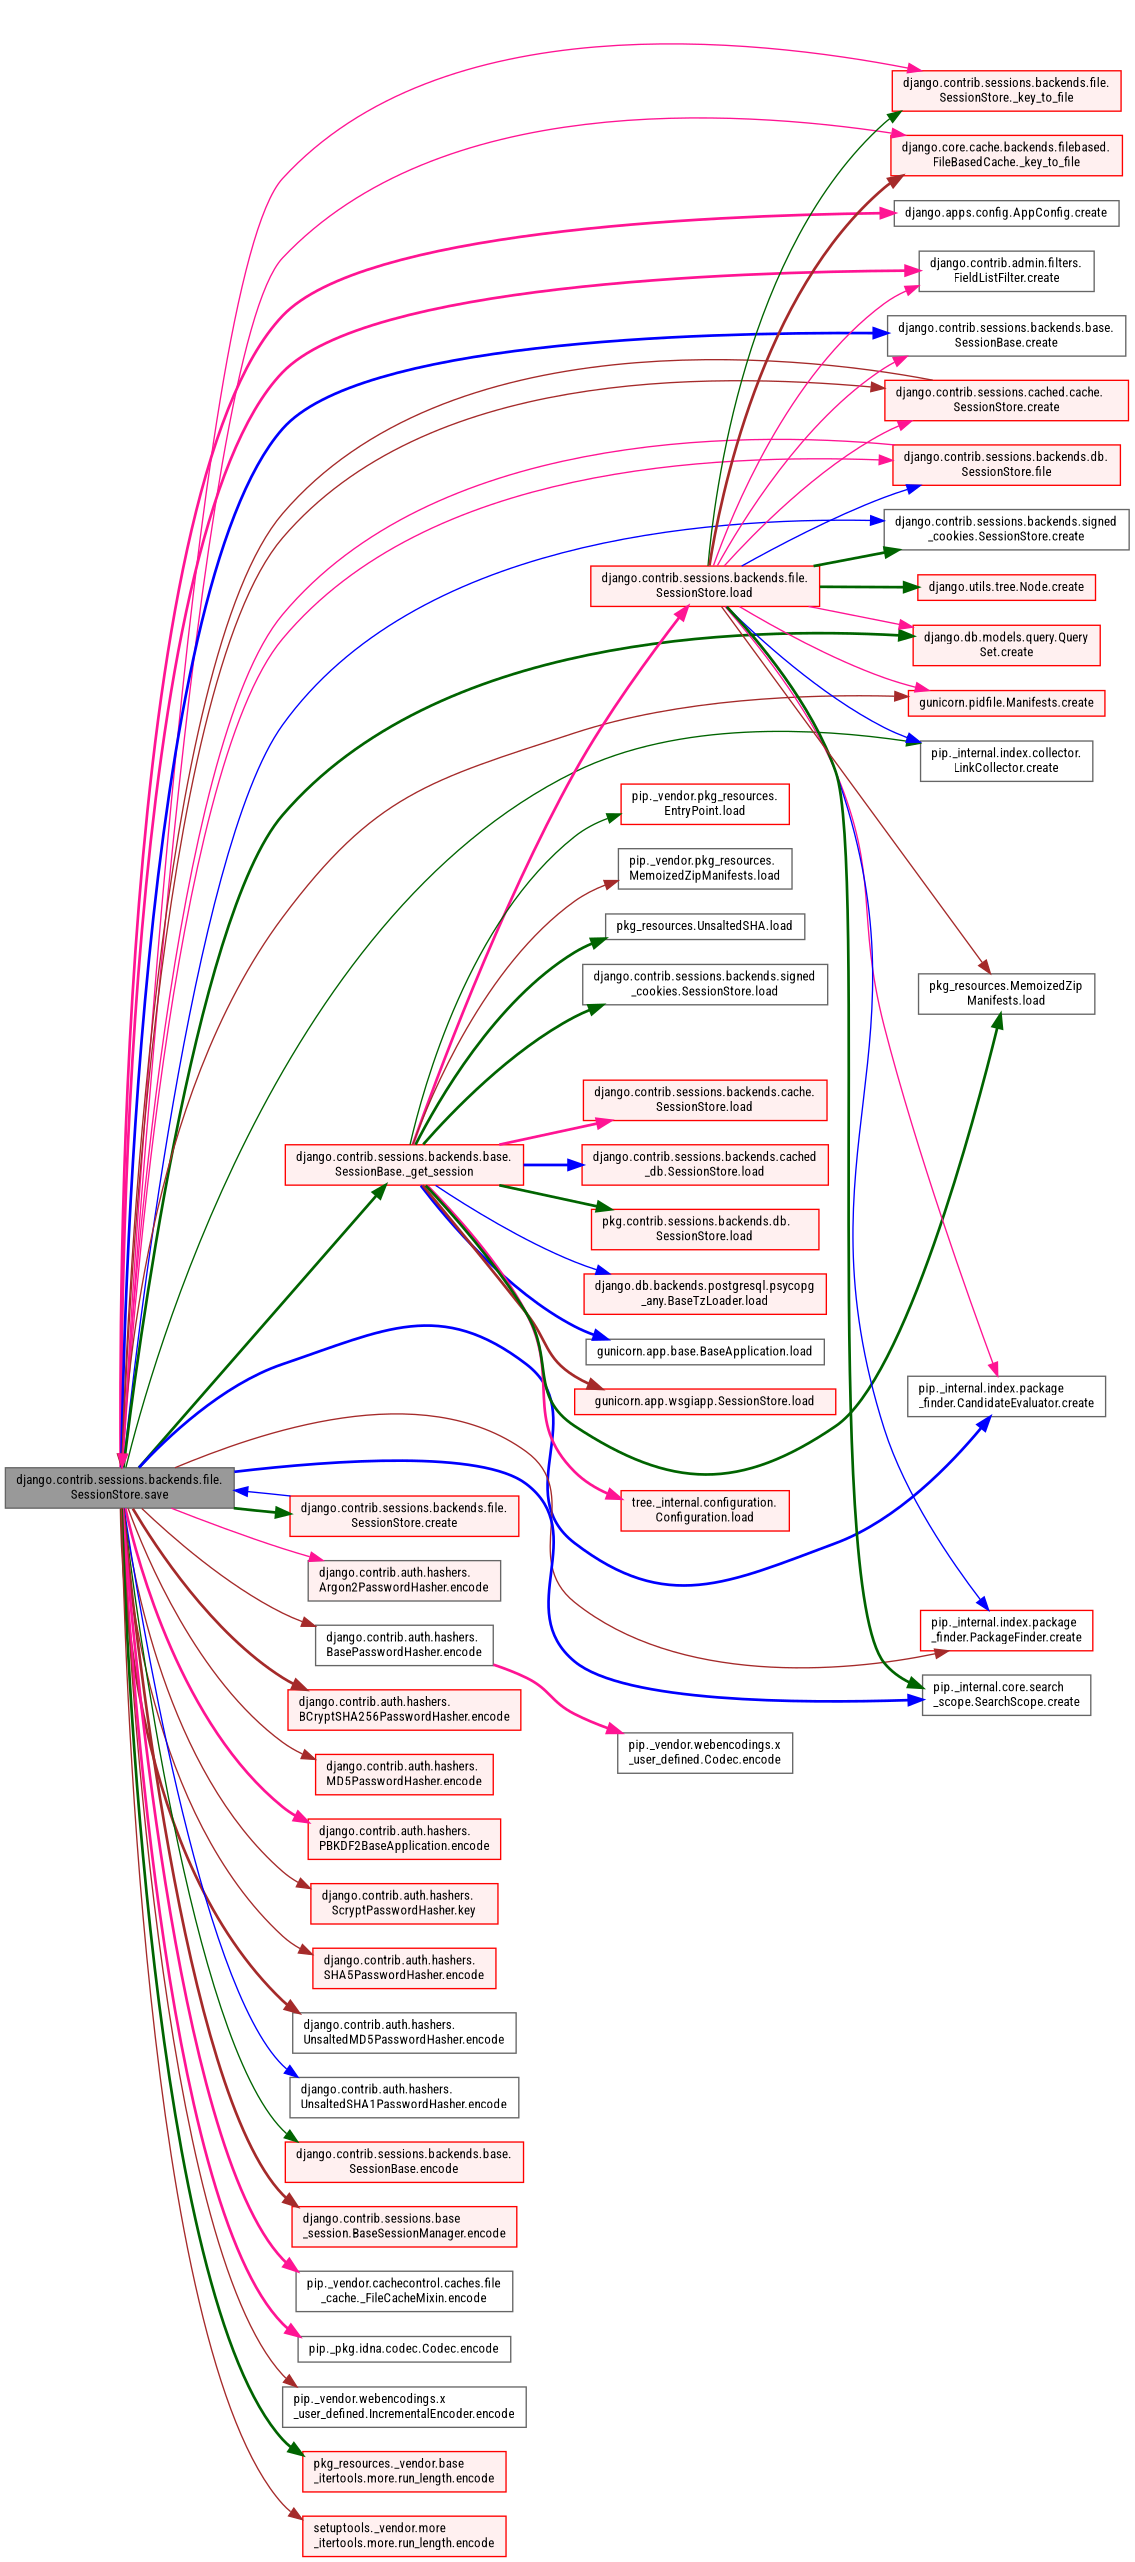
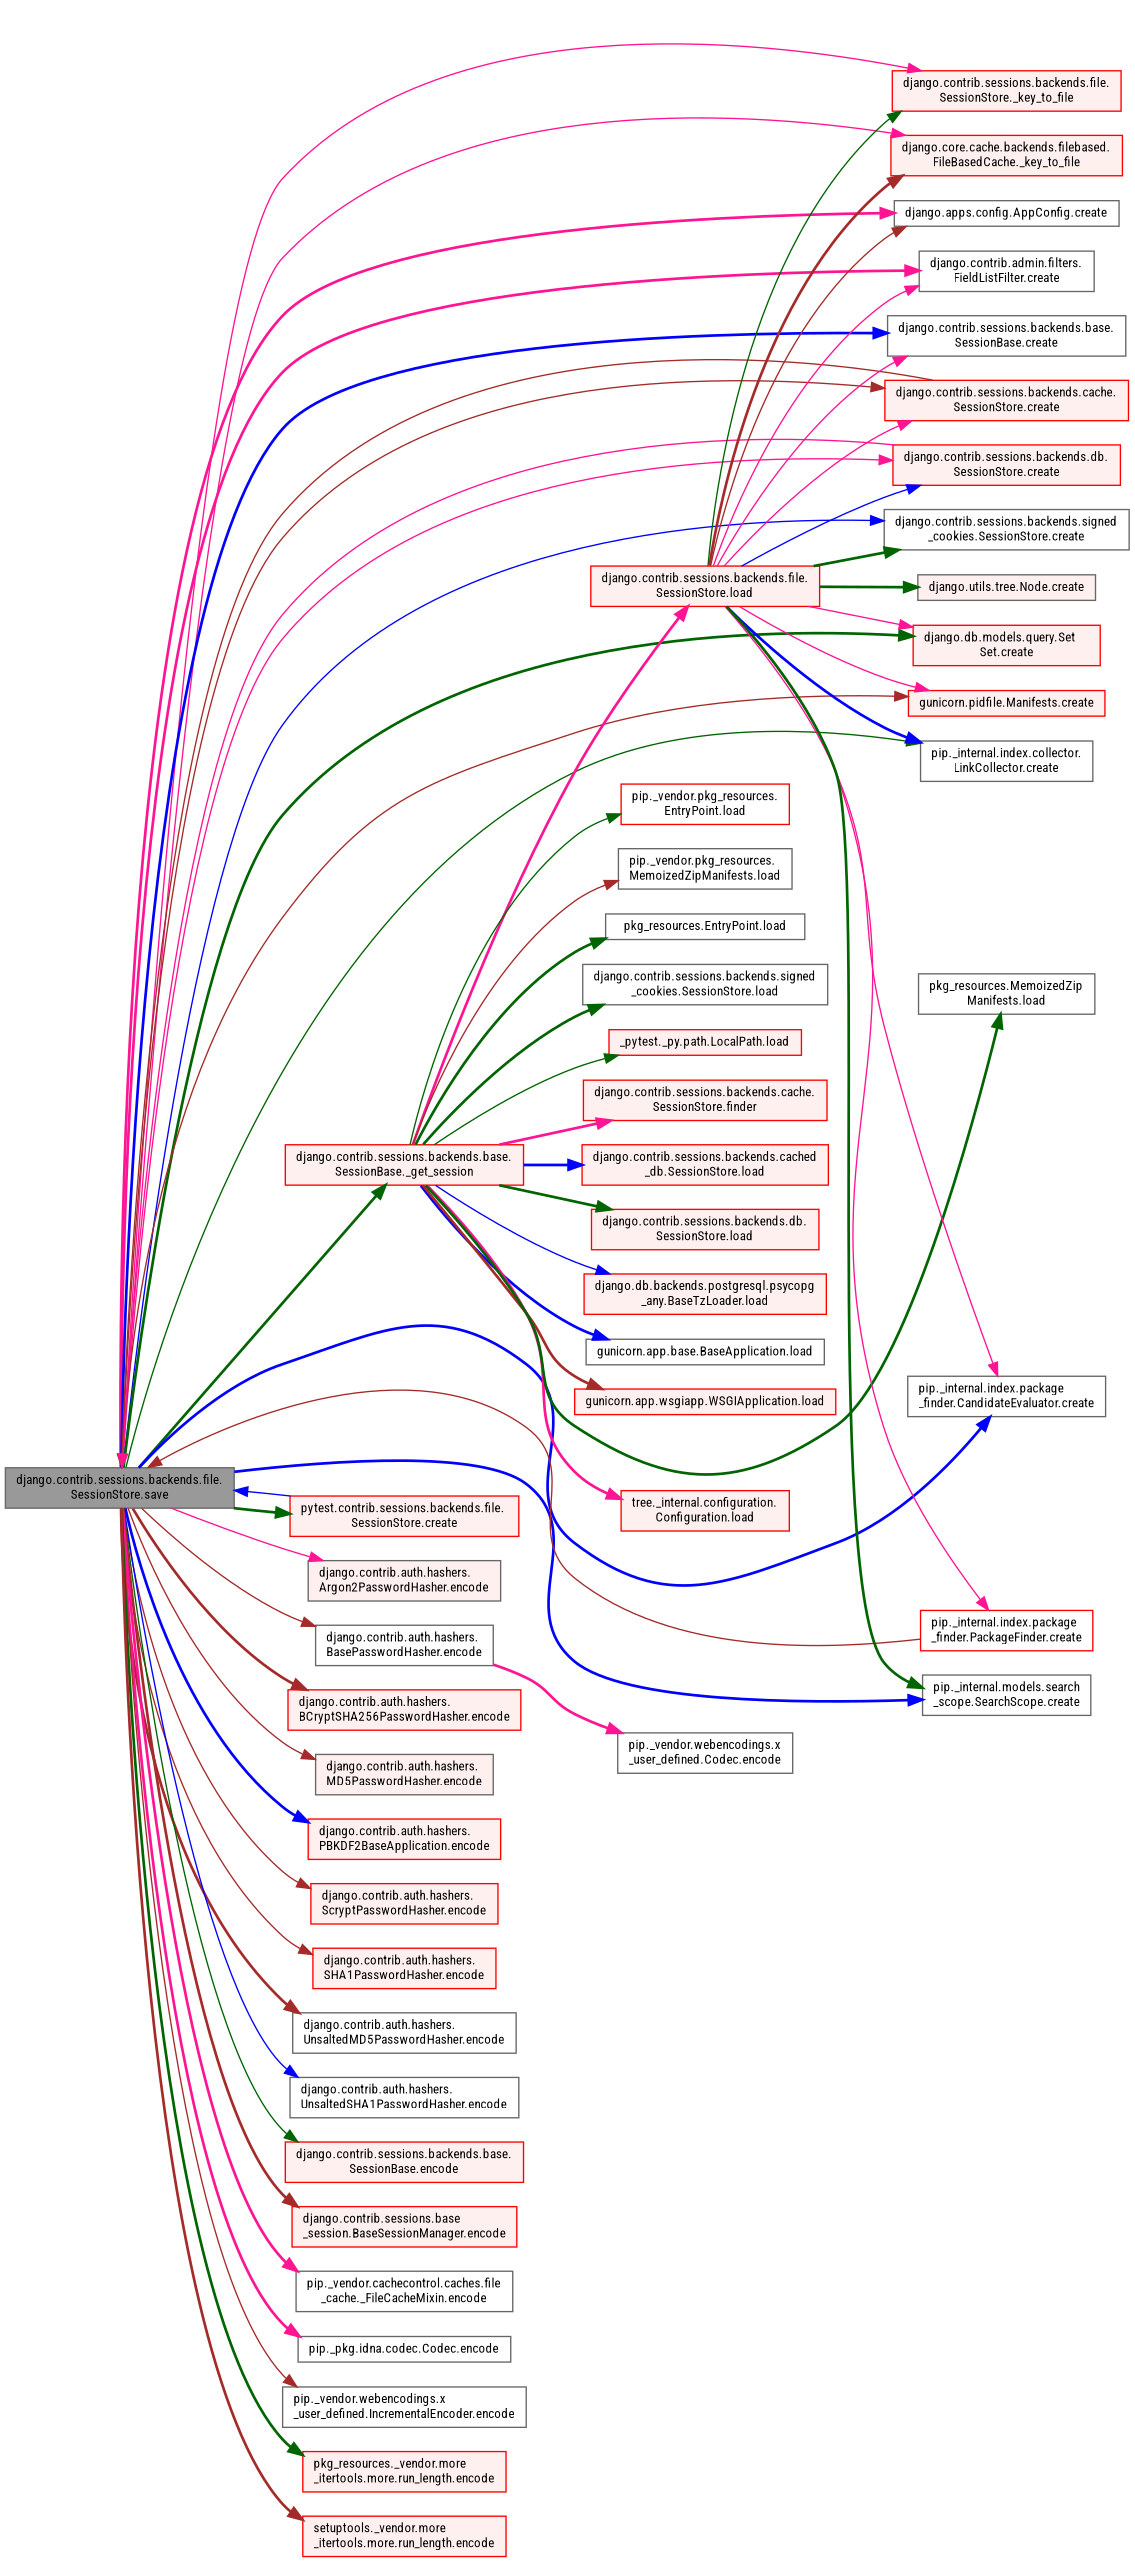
(1007, 401) -> (1007, 401)
(1007, 465) -> (1007, 465)
(1007, 588) -> (1007, 588)
(1007, 645) -> (1007, 645)
(811, 681) -> (811, 681)
(852, 784) -> (770, 391)
(705, 927) -> (705, 927)
none -> (705, 1042)
(864, 1099) -> (864, 1099)
(705, 1100) -> (705, 1100)
(705, 1230) -> (705, 1230)
(705, 1402) -> (705, 1402)
(540, 1466) -> (543, 1445)
(404, 1516) -> (404, 1516)
(185, 1677) -> (185, 1677)
(1007, 1695) -> (1007, 1695)
(404, 1775) -> (404, 1775)
(404, 1904) -> (404, 1904)
(404, 1968) -> (404, 1968)
(154, 2022) -> (154, 2022)
(404, 2472) -> (404, 2472)
